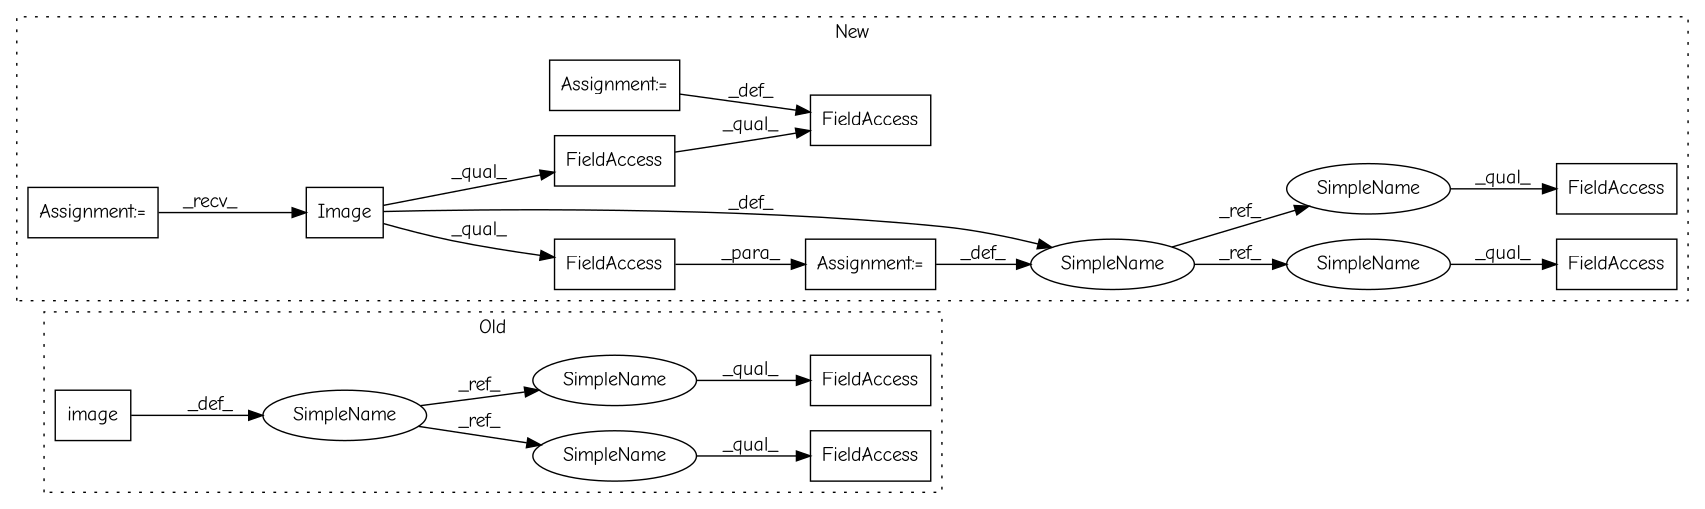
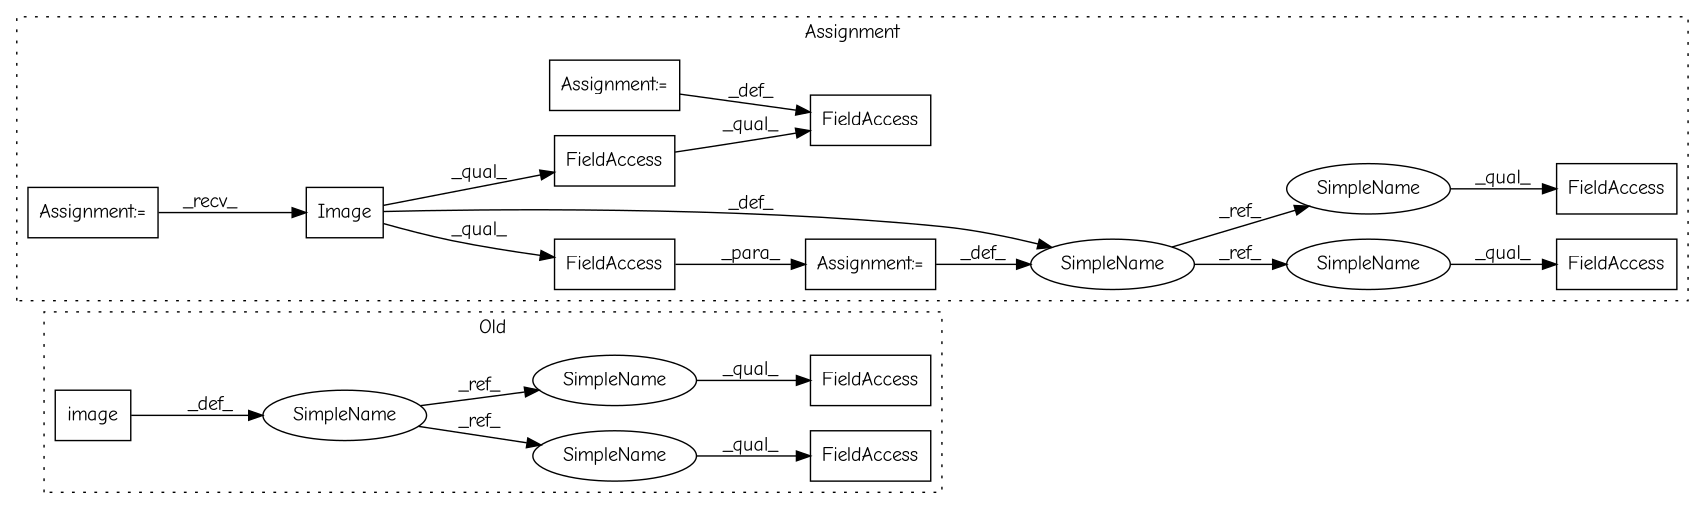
(852, 33) -> (852, 33)
